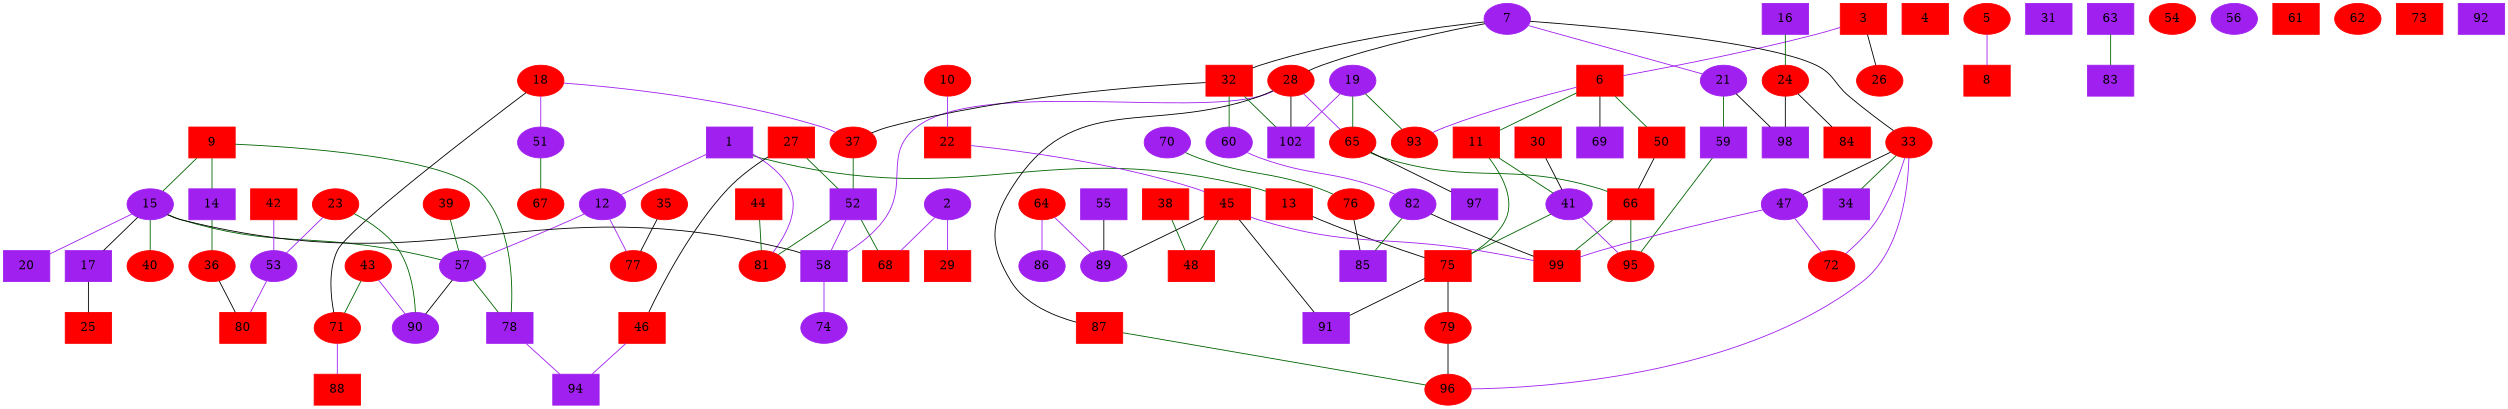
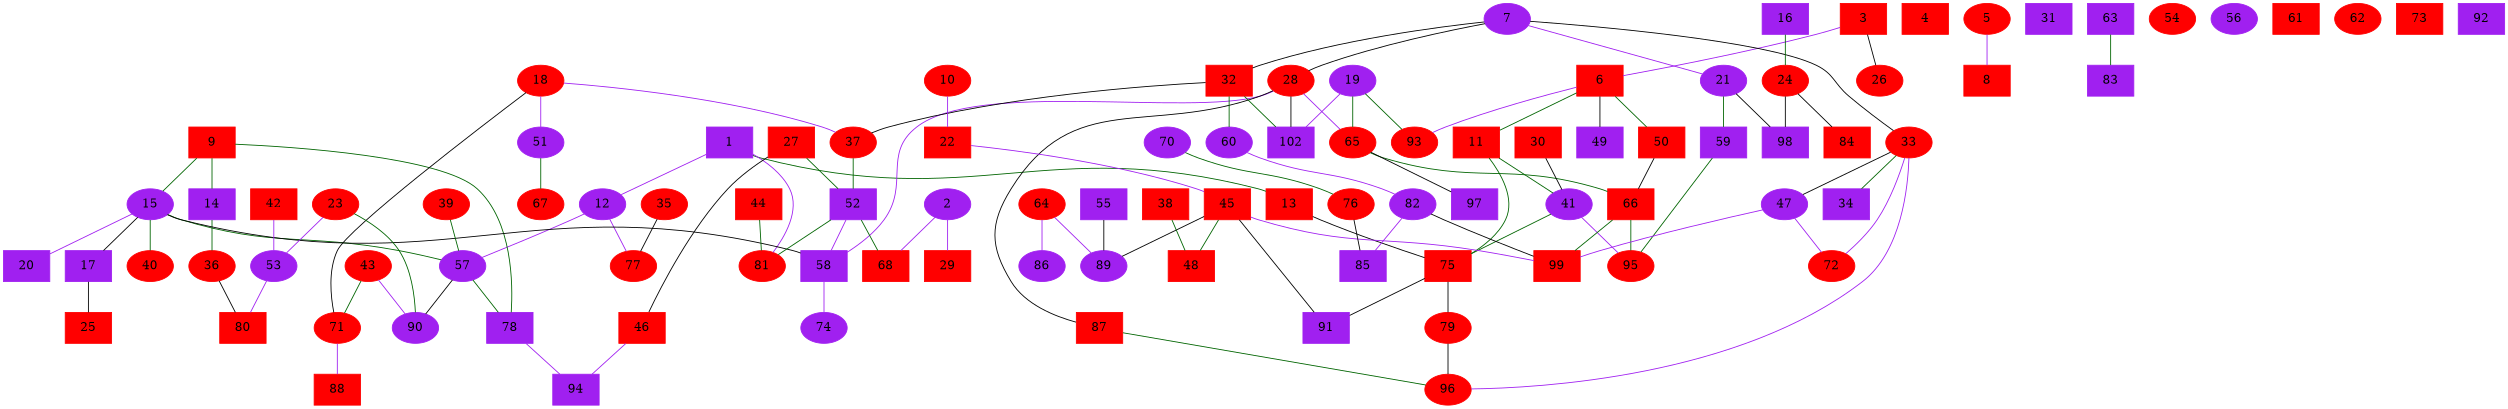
(1600, 142) -> (1600, 142)
(1389, 234) -> (1389, 234)
